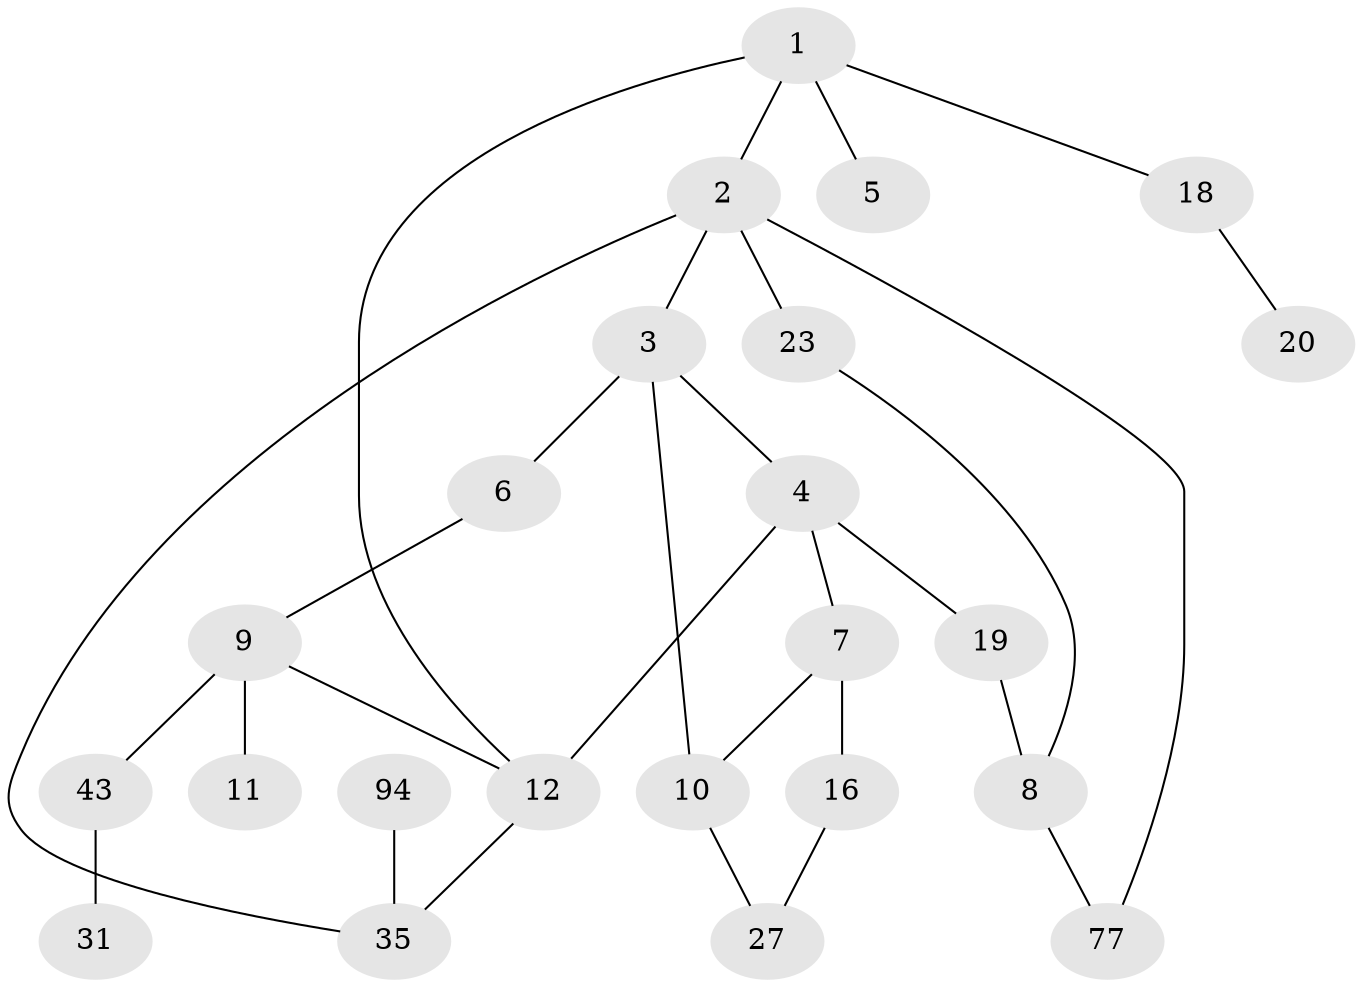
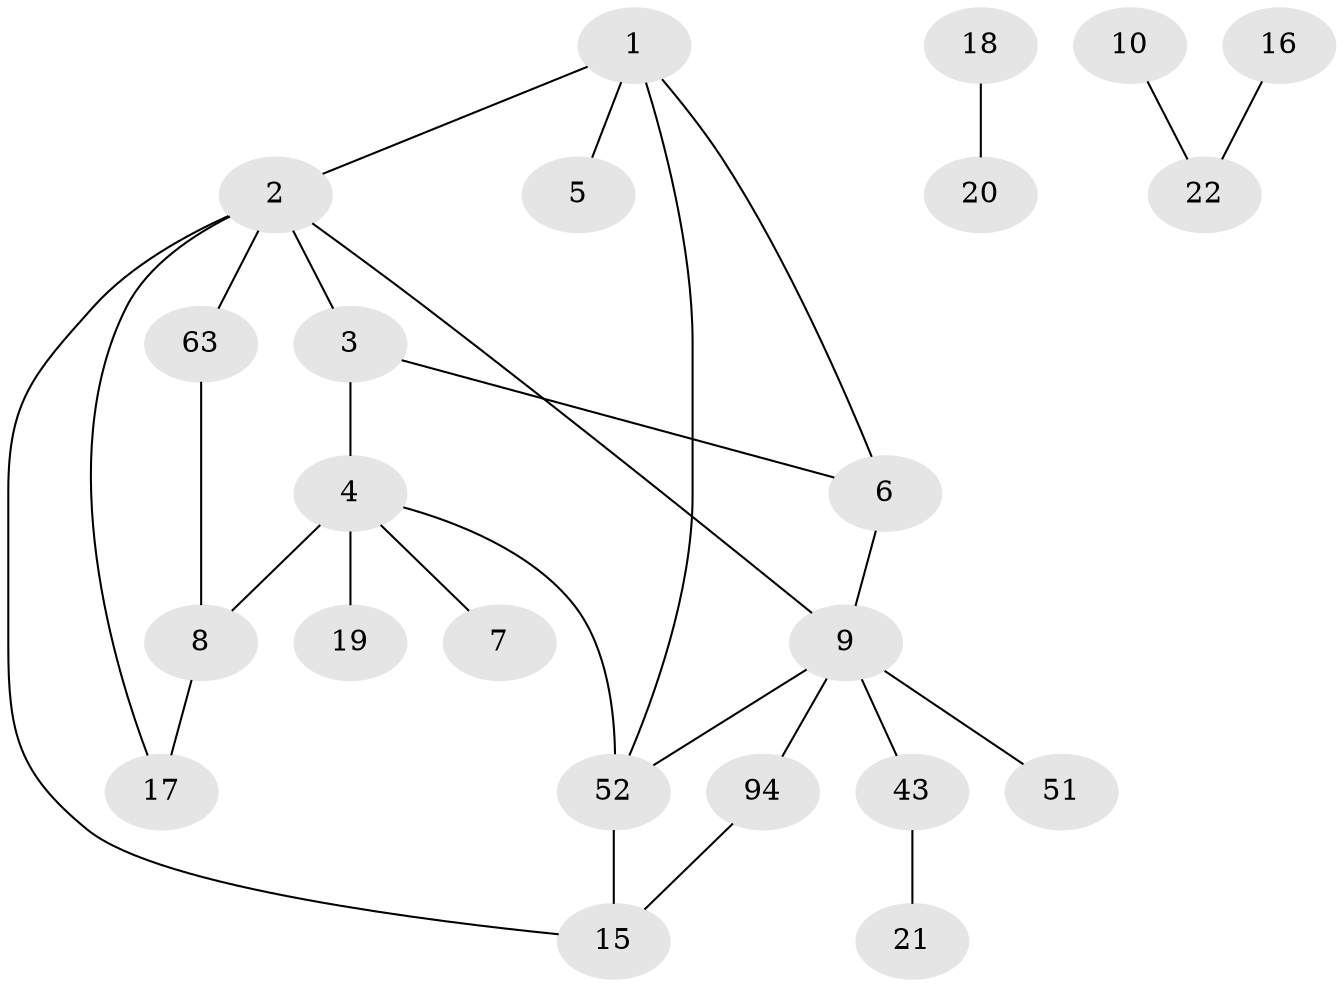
(998, 120) -> (781, 260)
(799, 344) -> (201, 344)
none -> (577, 425)
(671, 568) -> none
(768, 717) -> none
none -> (805, 718)
(842, 718) -> none
(1011, 718) -> (276, 568)
(245, 792) -> (1062, 792)
(544, 792) -> (614, 792)
(96, 941) -> (912, 941)
(394, 941) -> (614, 941)
(767, 941) -> (1205, 195)
(1108, 941) -> (162, 792)
